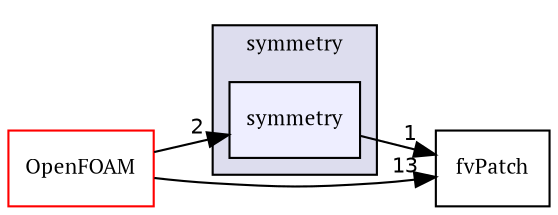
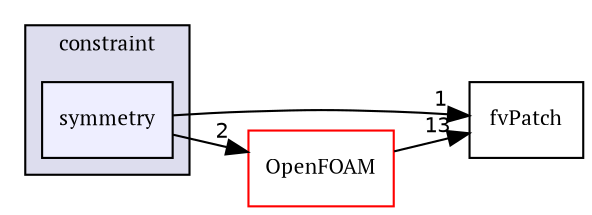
(295, 45) -> (107, 45)
(181, 146) -> (203, 142)
